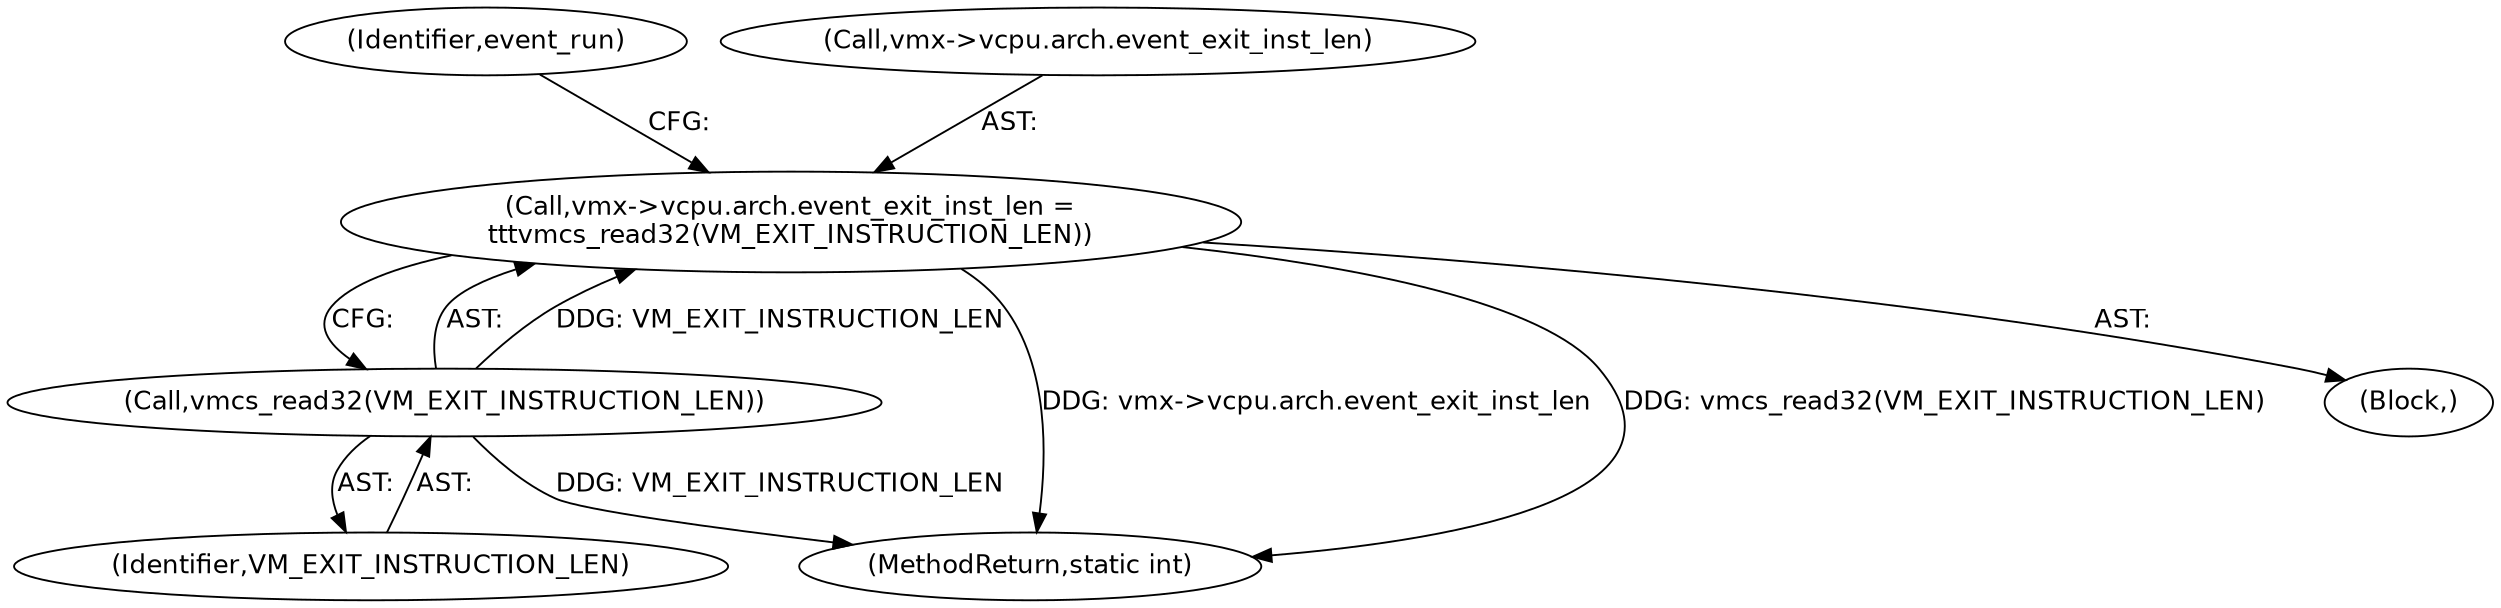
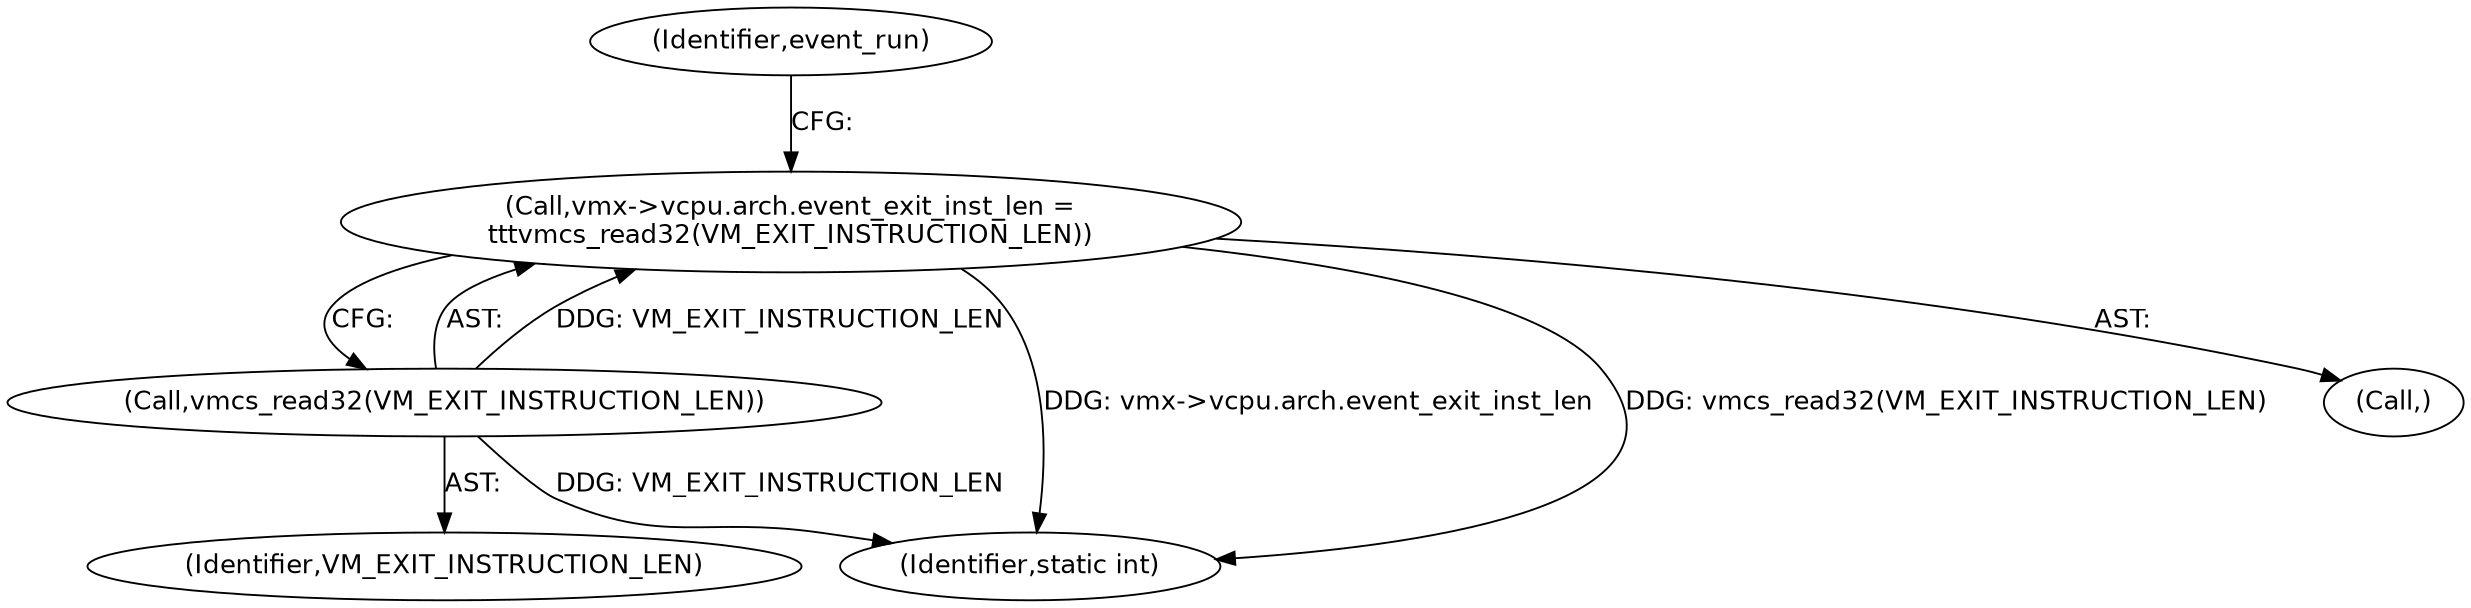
(1098, 41) -> none
(2409, 403) -> (2394, 403)
(405, 493) -> none
(1030, 566) -> (1030, 566)
